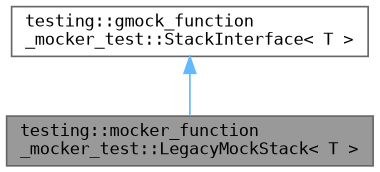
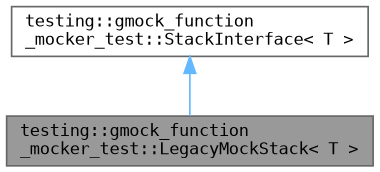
(190, 141) -> (190, 141)
